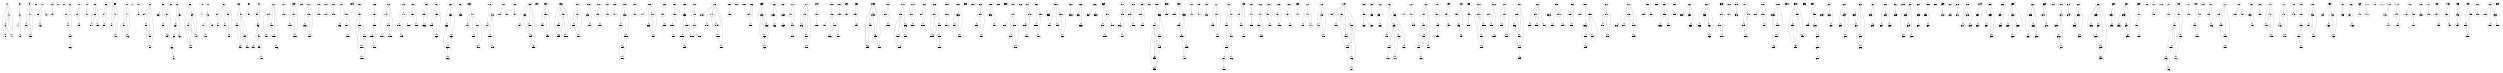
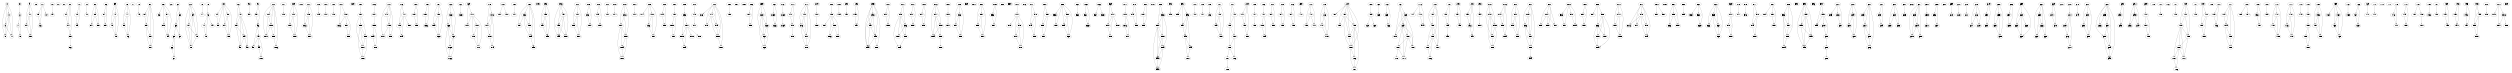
(2128, 37) -> none
